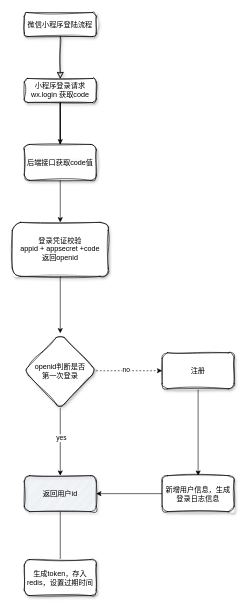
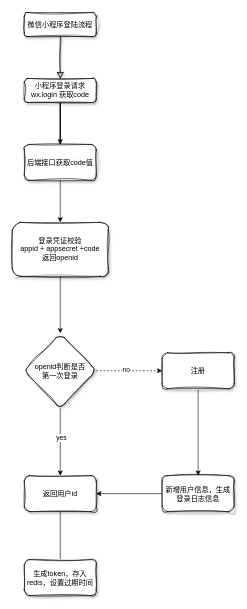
(60, 494) -> (60, 494)
